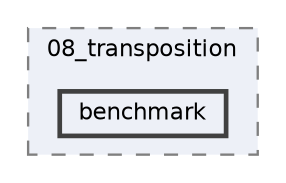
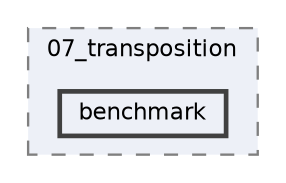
(143, 50) -> (143, 50)
